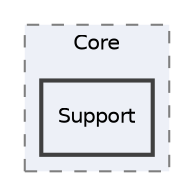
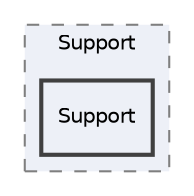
(97, 44) -> (97, 44)
